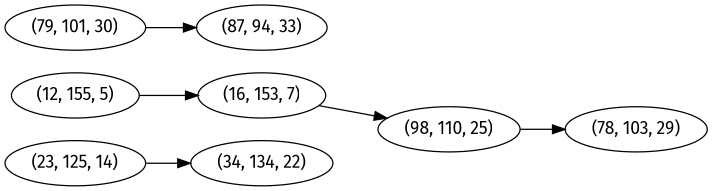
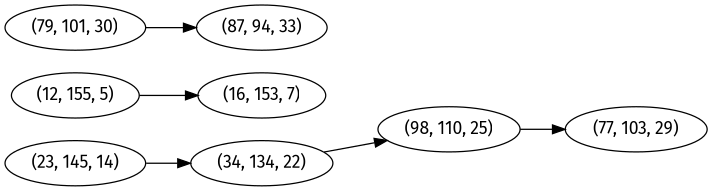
(347, 111) -> (349, 147)
(636, 129) -> (636, 129)
(75, 163) -> (75, 163)
